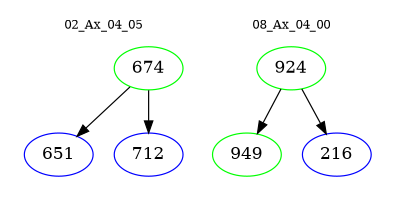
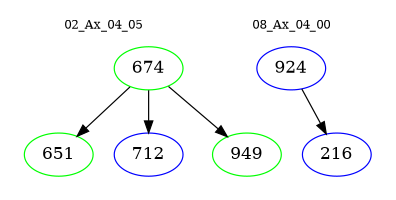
(291, 68) -> (291, 68)
(272, 106) -> (185, 100)
(59, 155) -> (59, 155)
